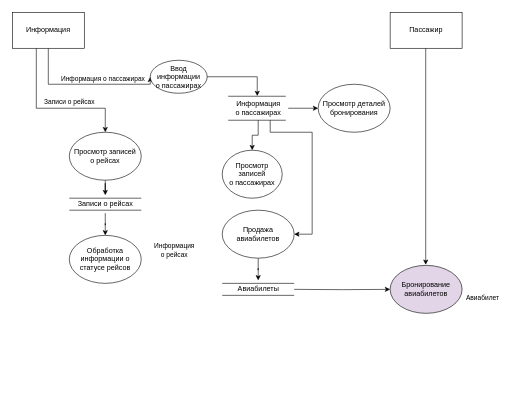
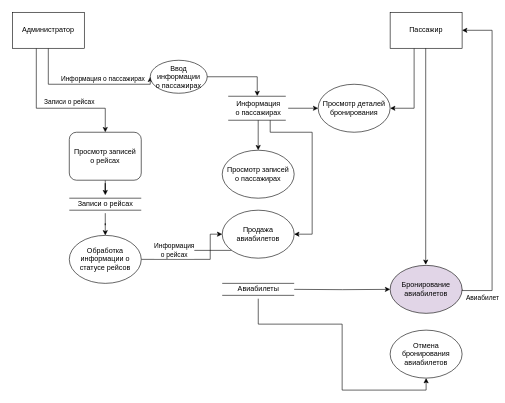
(48, 30) -> (48, 30)
none -> (395, 108)
(105, 156) -> (105, 156)
(252, 174) -> (258, 174)
none -> (181, 260)
(258, 270) -> (213, 251)
none -> (478, 291)
none -> (258, 323)
none -> (426, 354)
